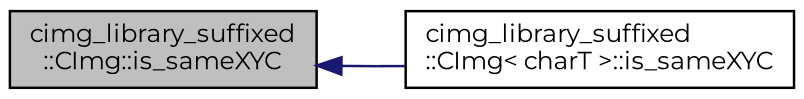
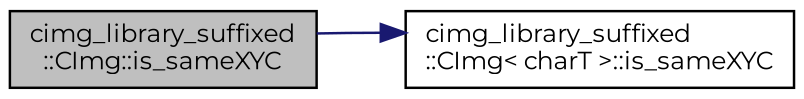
(374, 66) -> (349, 33)
